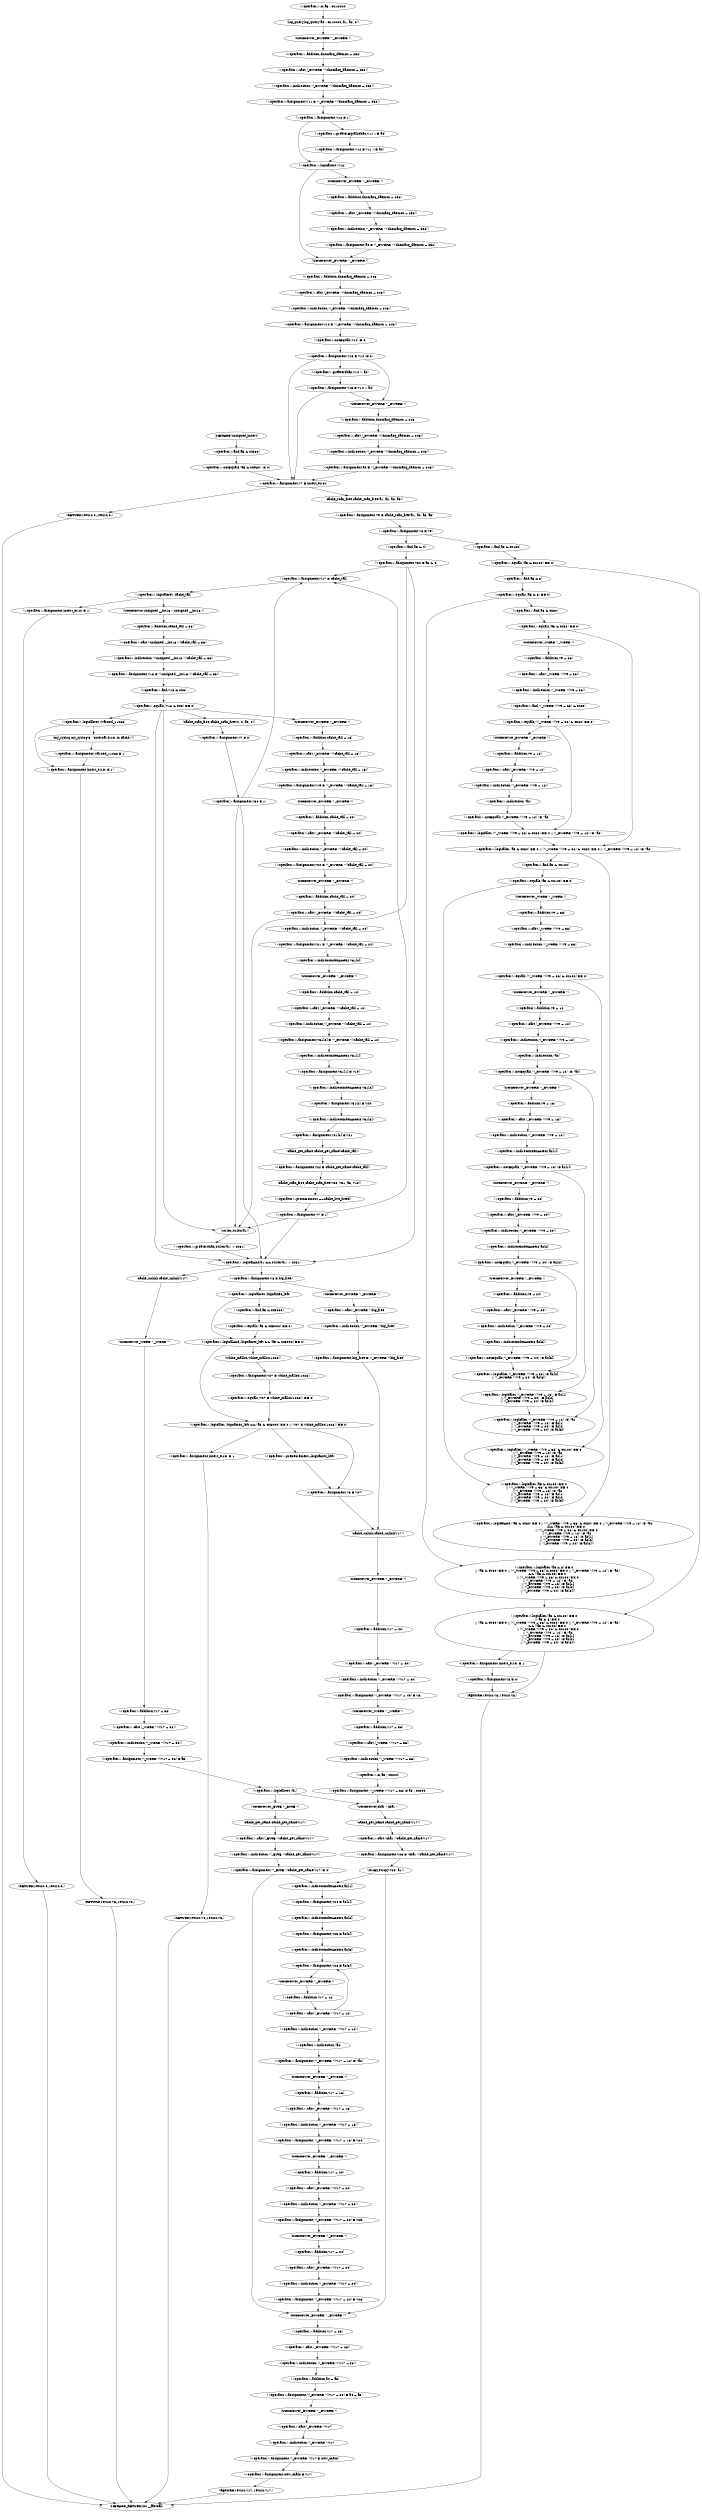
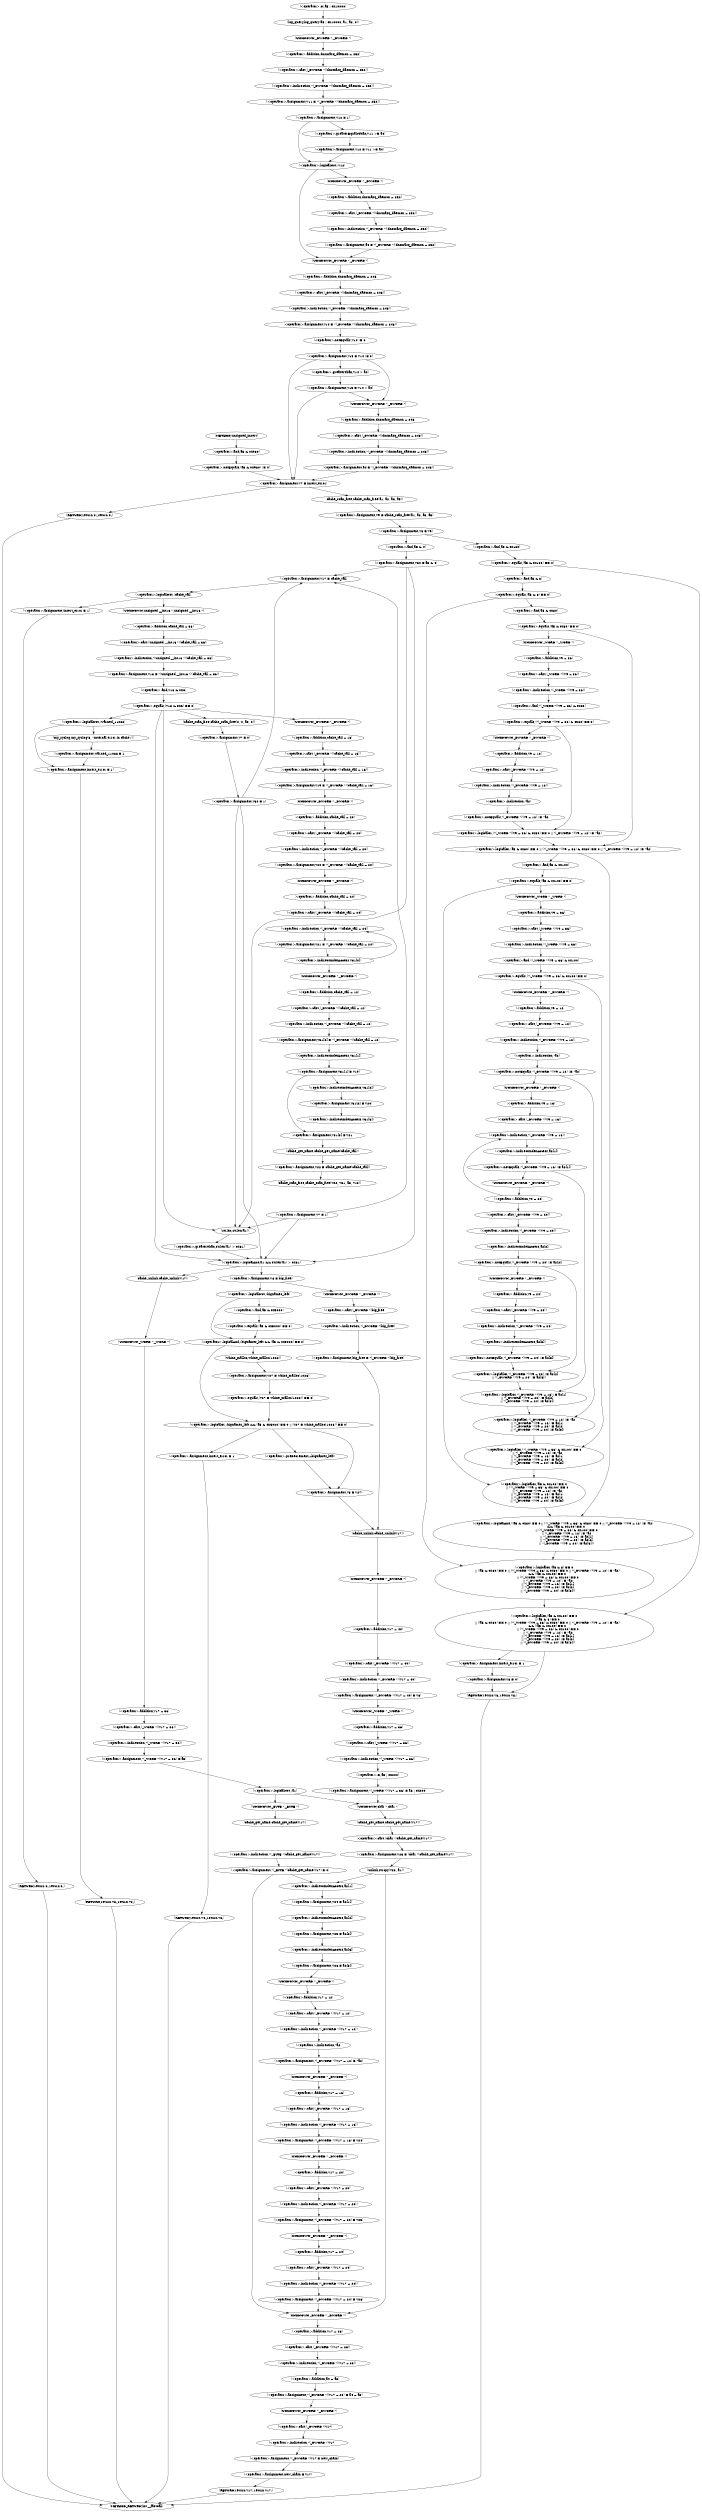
none -> (374, 507)
(325, 920) -> (396, 946)
none -> (541, 961)
(333, 1127) -> (287, 1102)
(528, 1127) -> (464, 1170)
(313, 1199) -> none
(275, 1839) -> none
(386, 1870) -> (386, 1870)
(348, 1991) -> (319, 2020)
